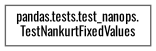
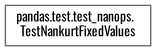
(78, 26) -> (78, 26)
